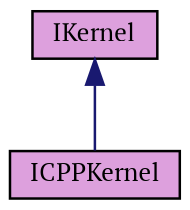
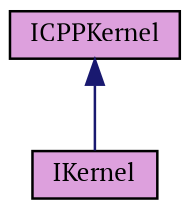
(95, 118) -> (95, 118)
